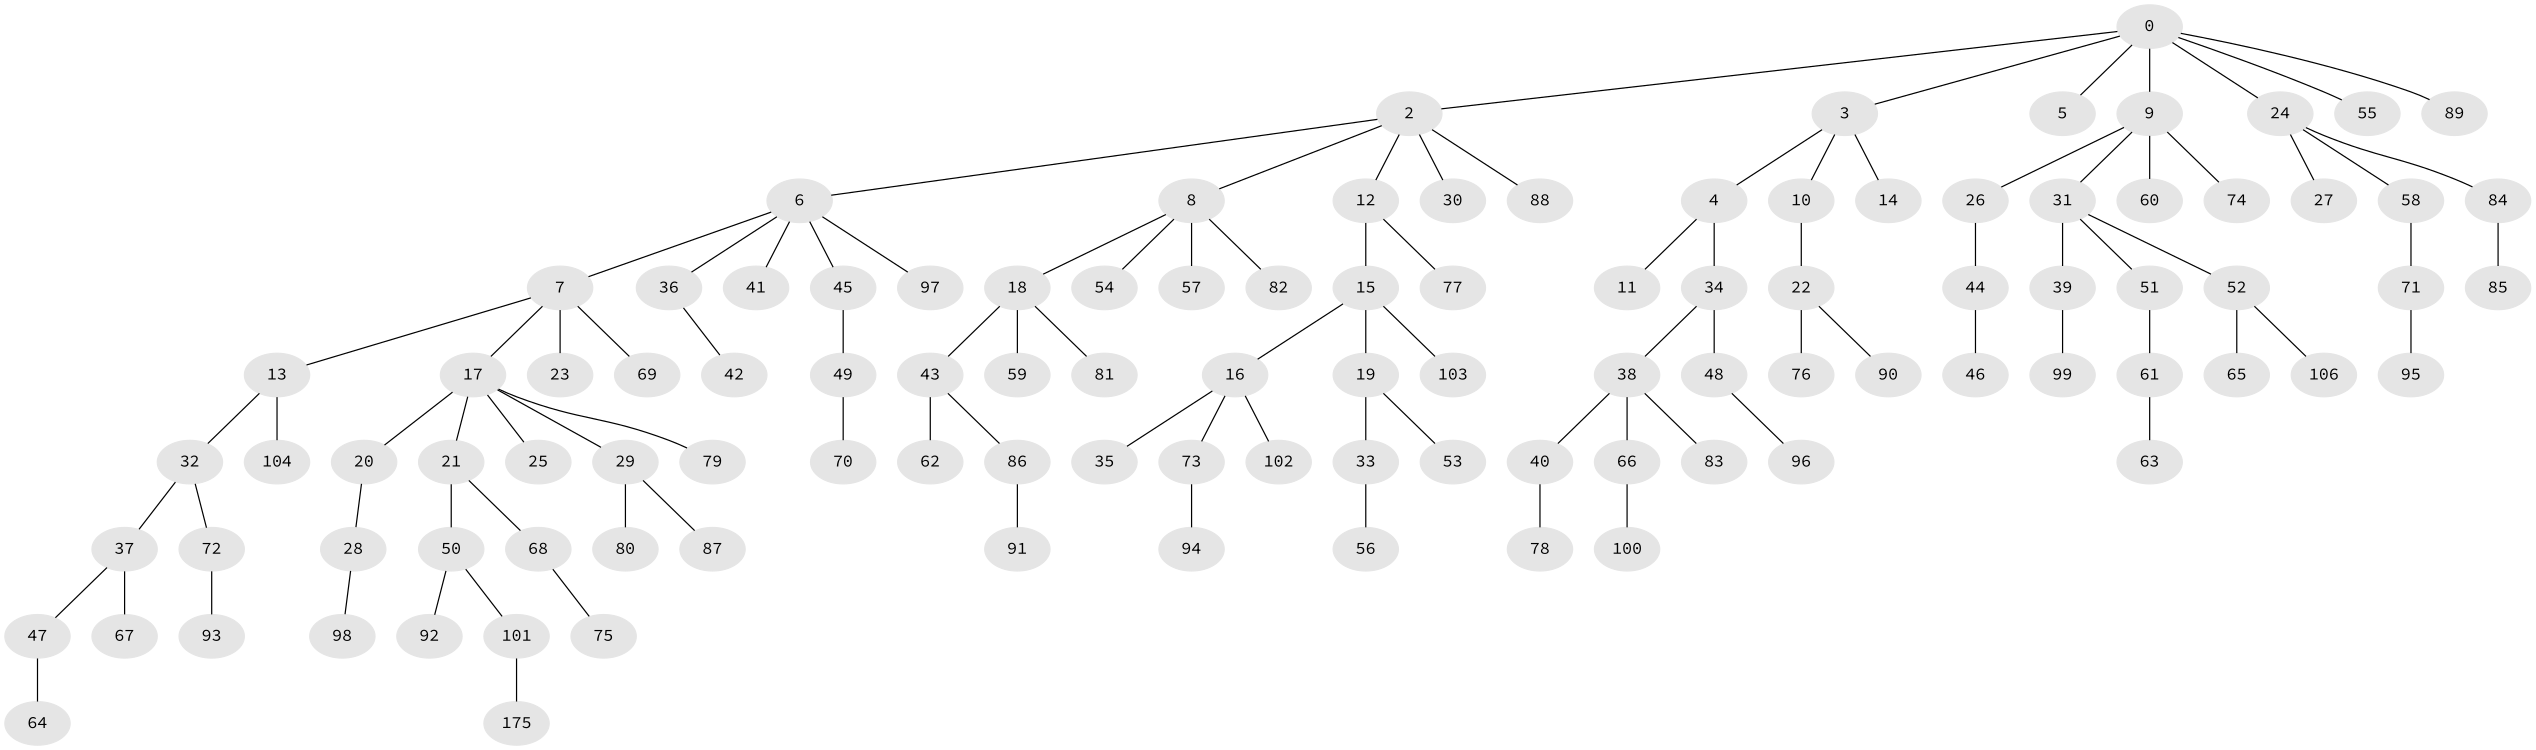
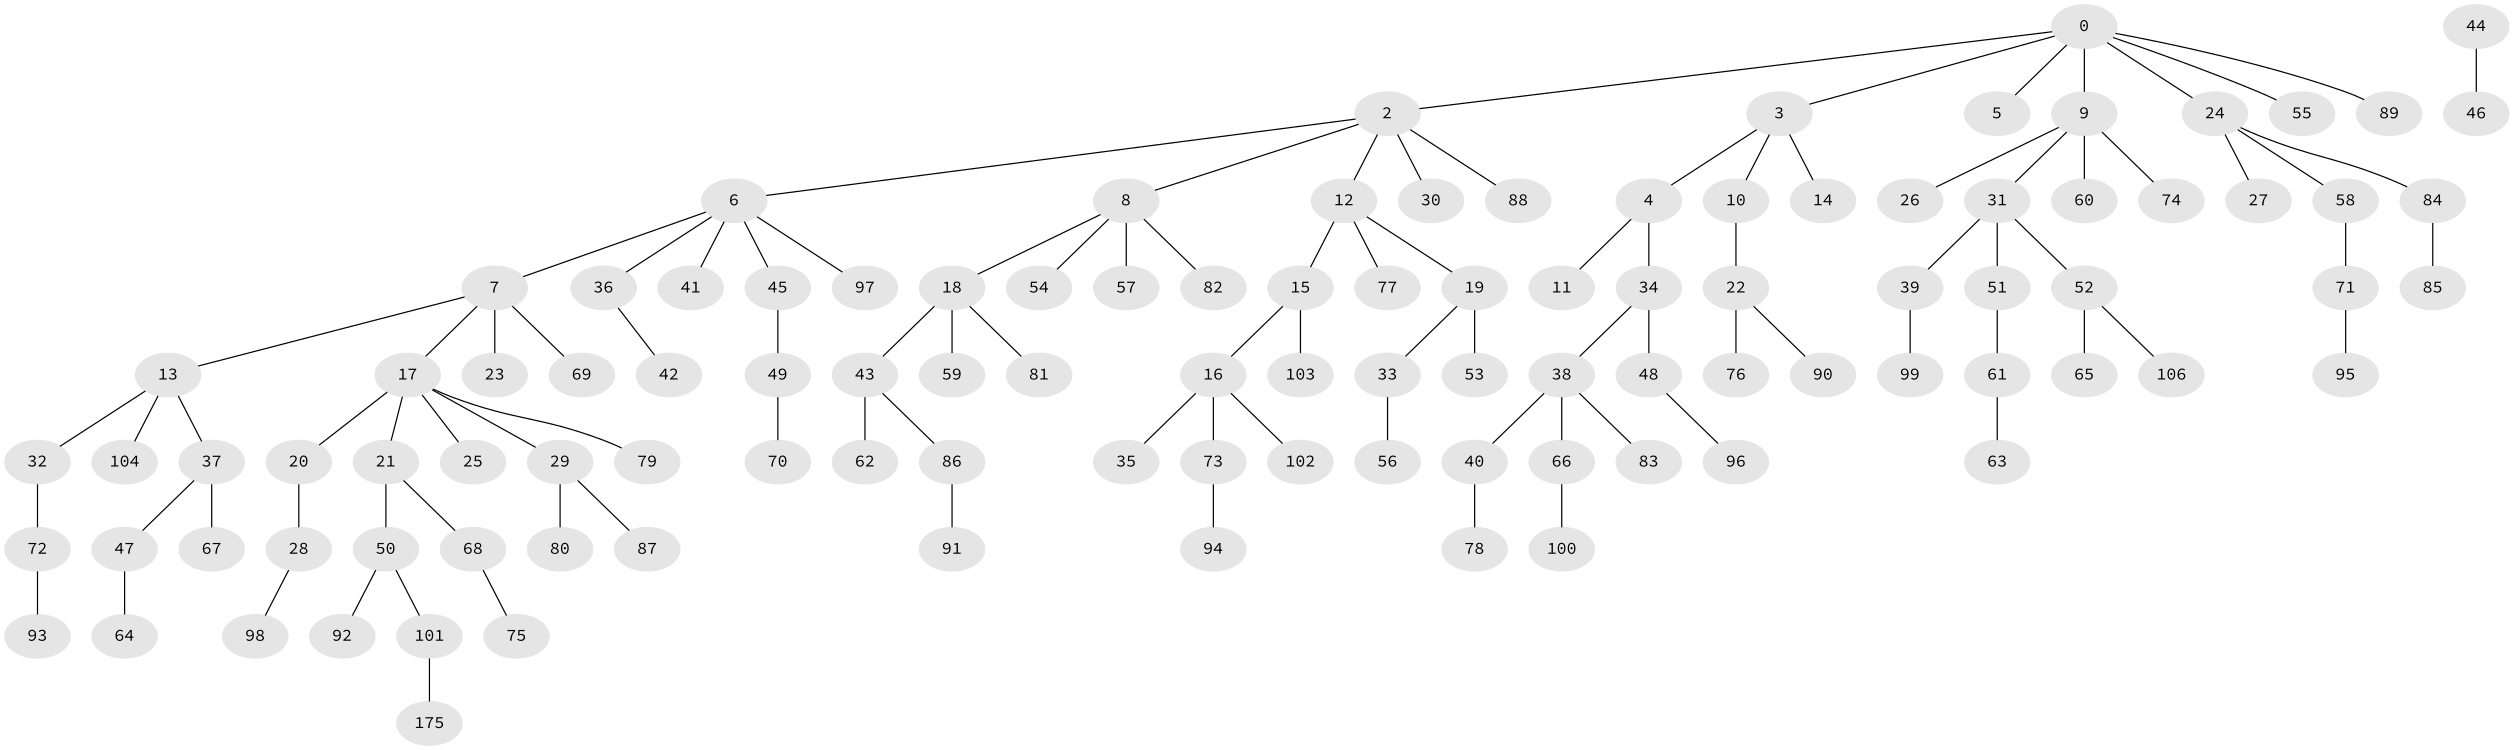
(1975, 244) -> none
(1366, 332) -> (1409, 244)
(157, 506) -> (190, 419)
